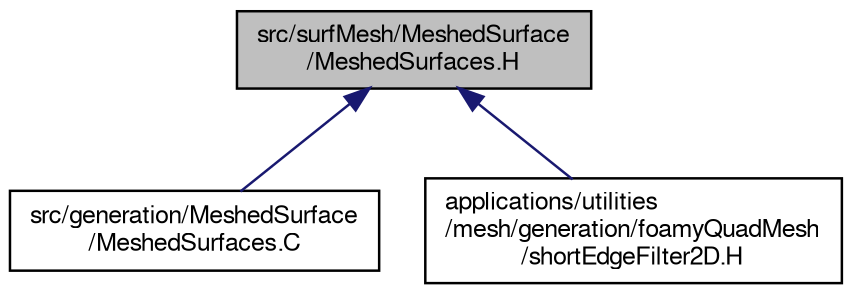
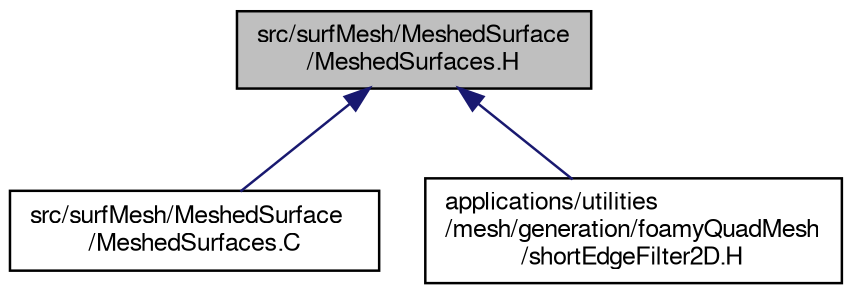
(195, 231) -> (195, 231)
